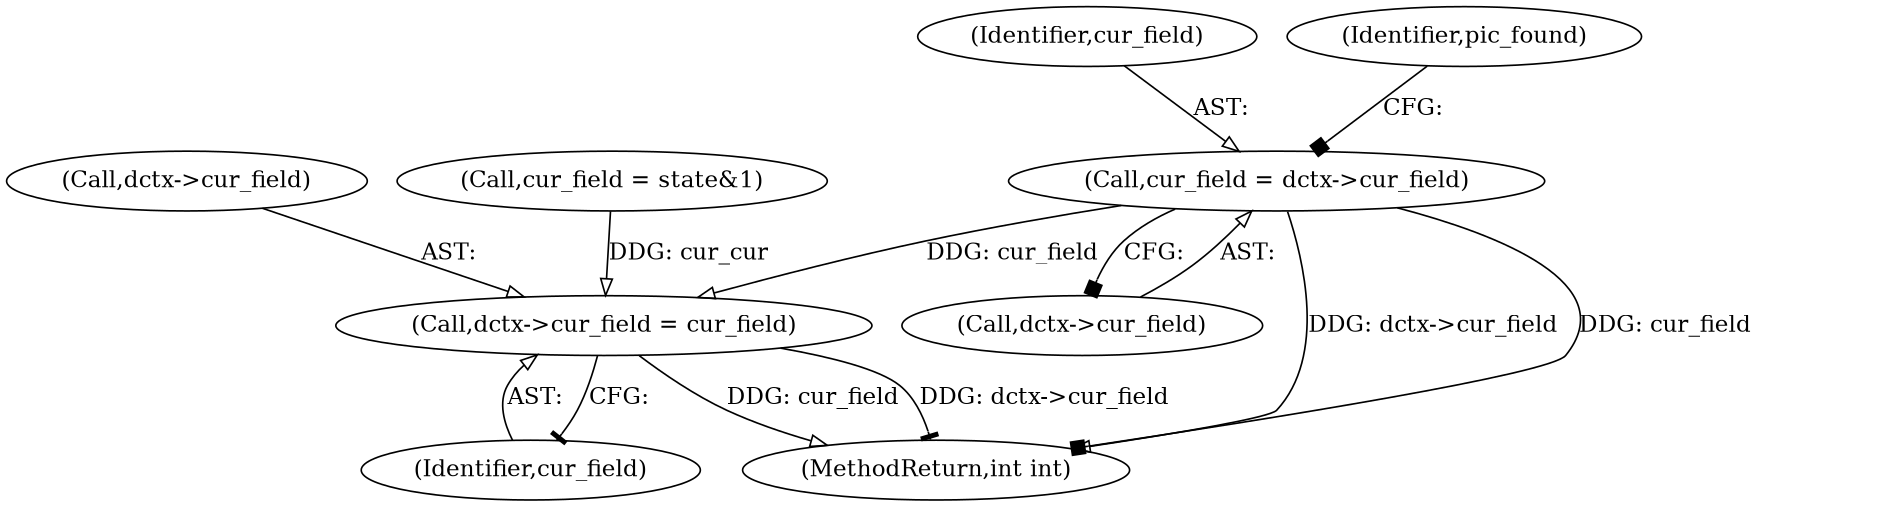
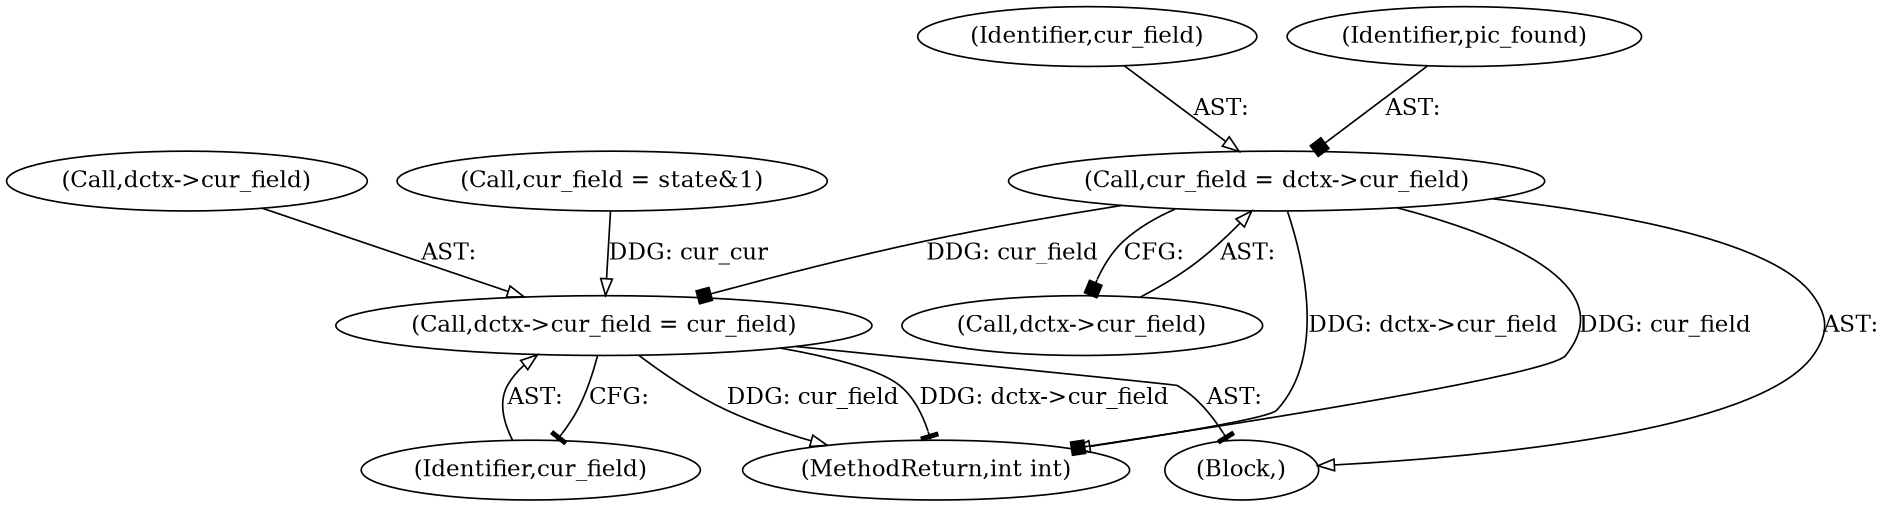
(1417, 109) -> (1417, 109)
(916, 243) -> (916, 243)
none -> (1242, 470)
